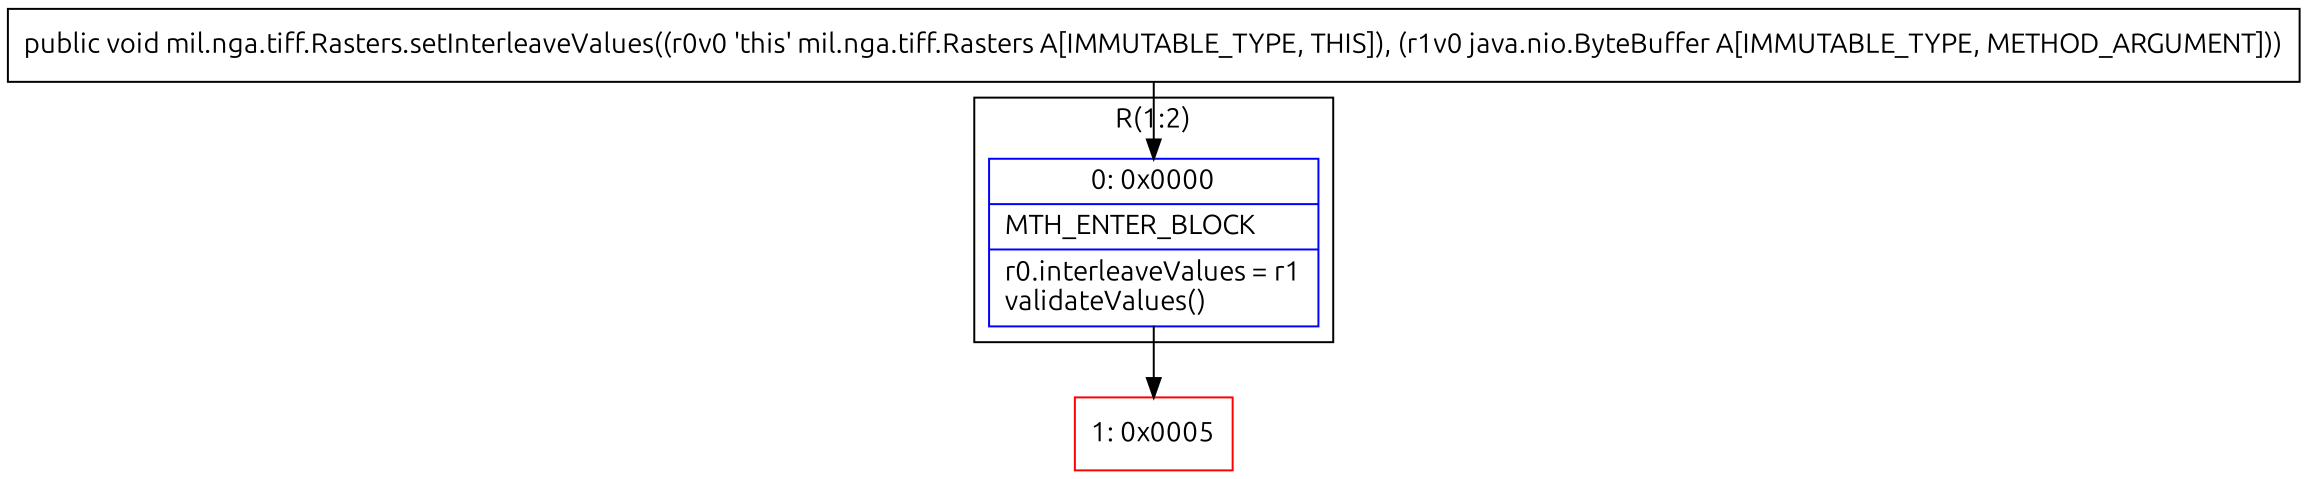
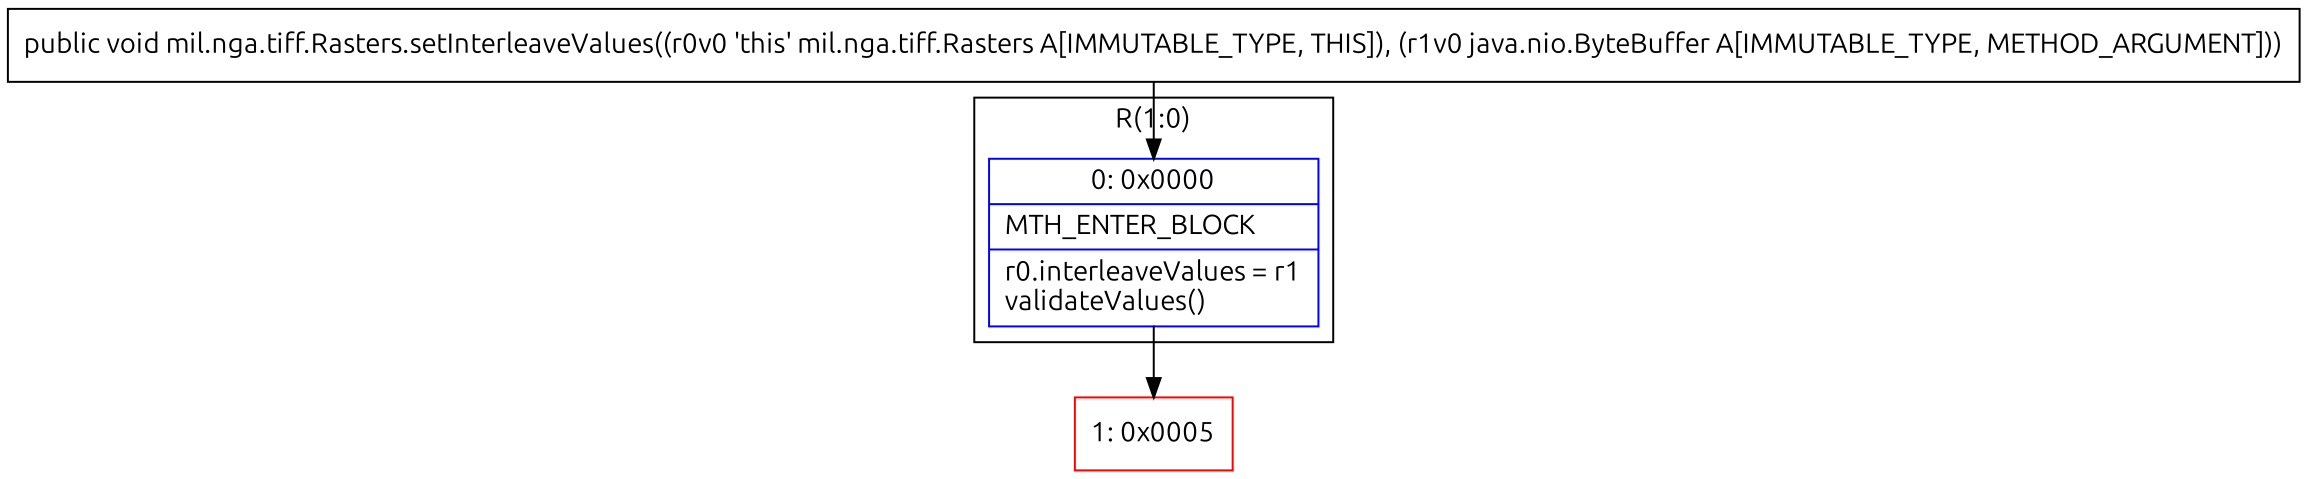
(1154, 120) -> (1154, 120)
